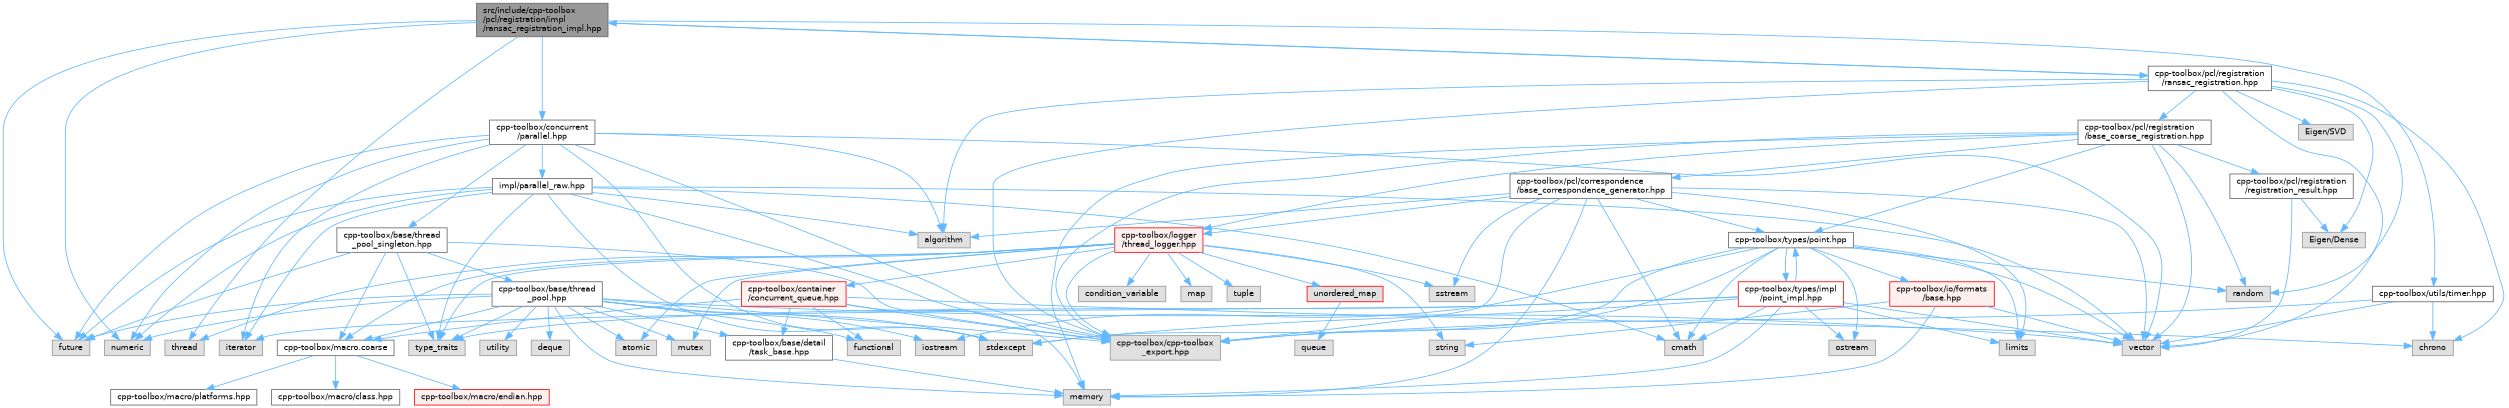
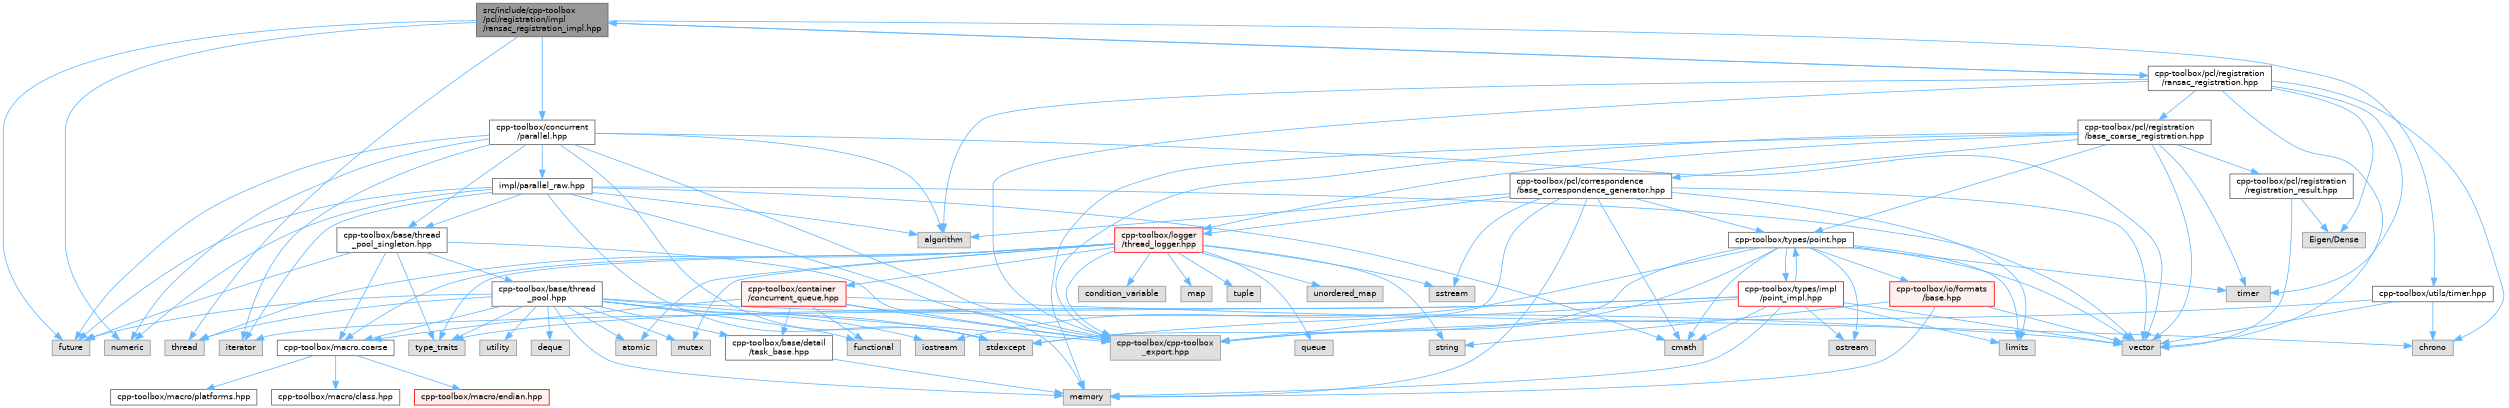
(2326, 132) -> none
(474, 255) -> (478, 210)
(1345, 294) -> (1345, 294)
(2248, 294) -> (2248, 294)
(321, 309) -> (348, 310)
(1332, 317) -> (1265, 280)
